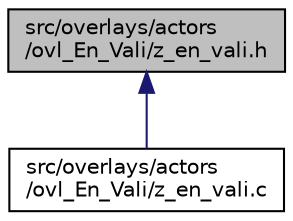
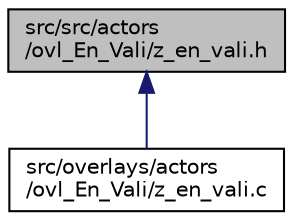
(147, 41) -> (147, 41)
